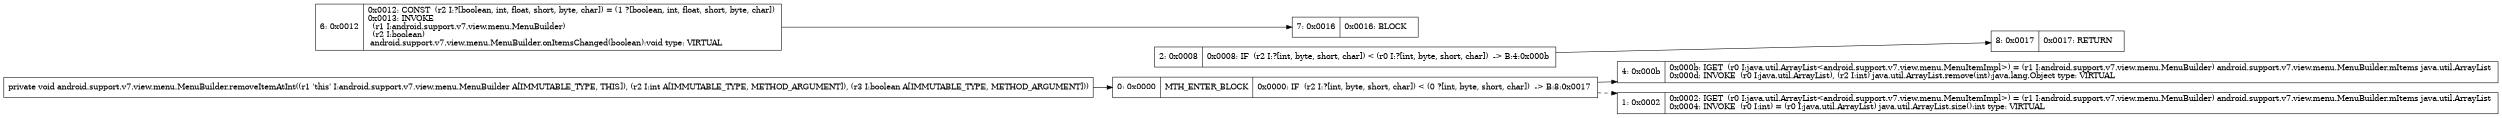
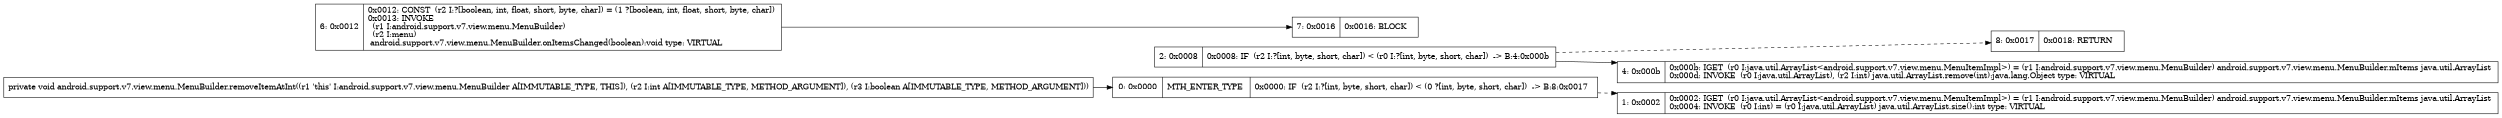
(396, 35) -> (392, 35)
(2082, 41) -> (2082, 41)
(1771, 48) -> (1771, 48)
(1605, 82) -> (1584, 62)
(1207, 87) -> (1205, 87)
